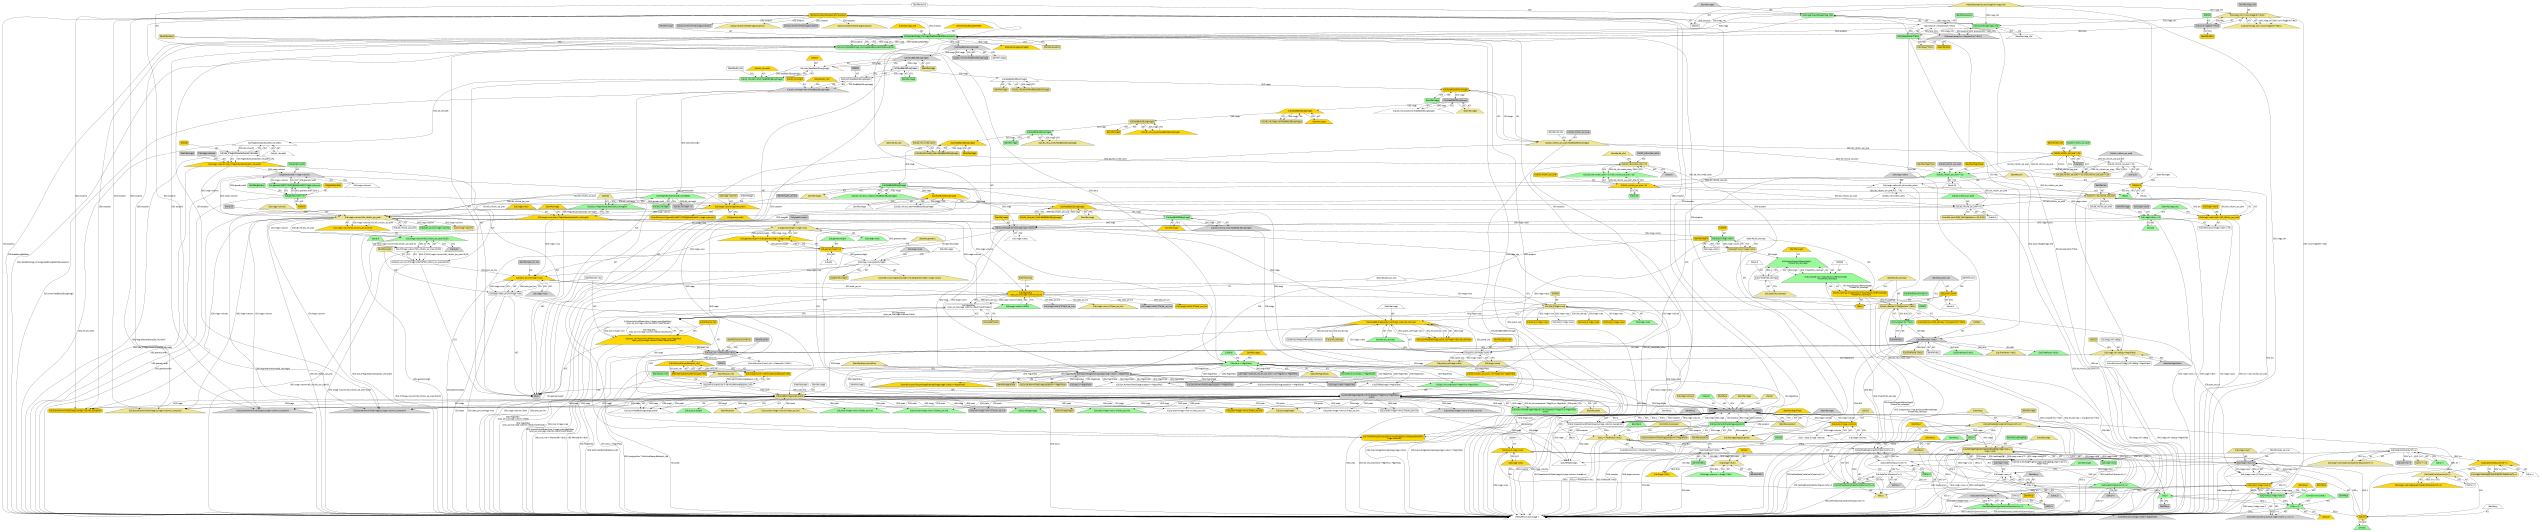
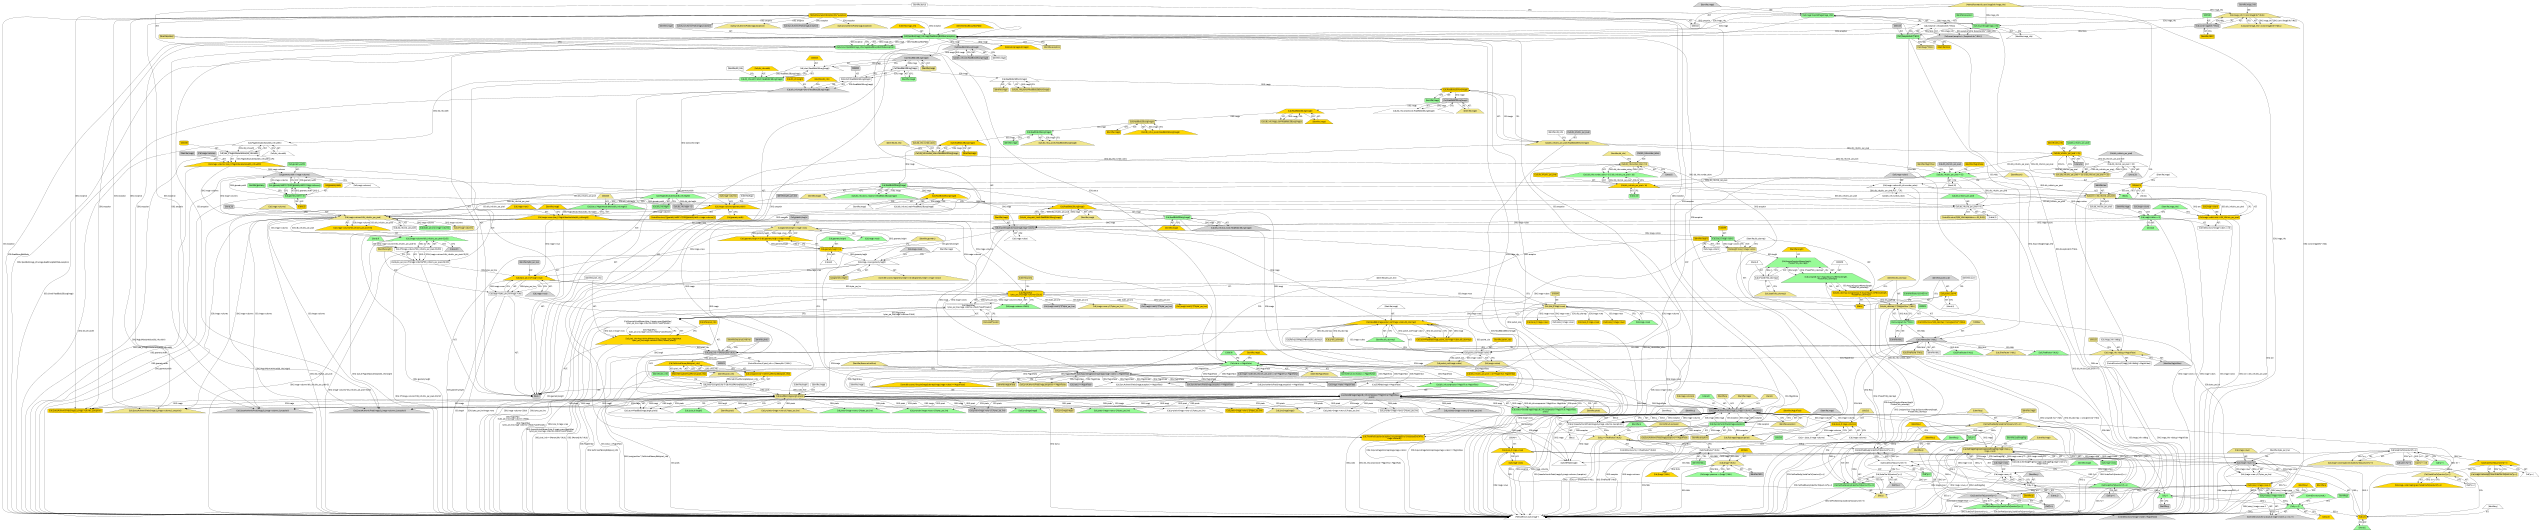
none -> (1897, 26)
